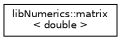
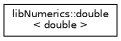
(60, 20) -> (60, 20)
